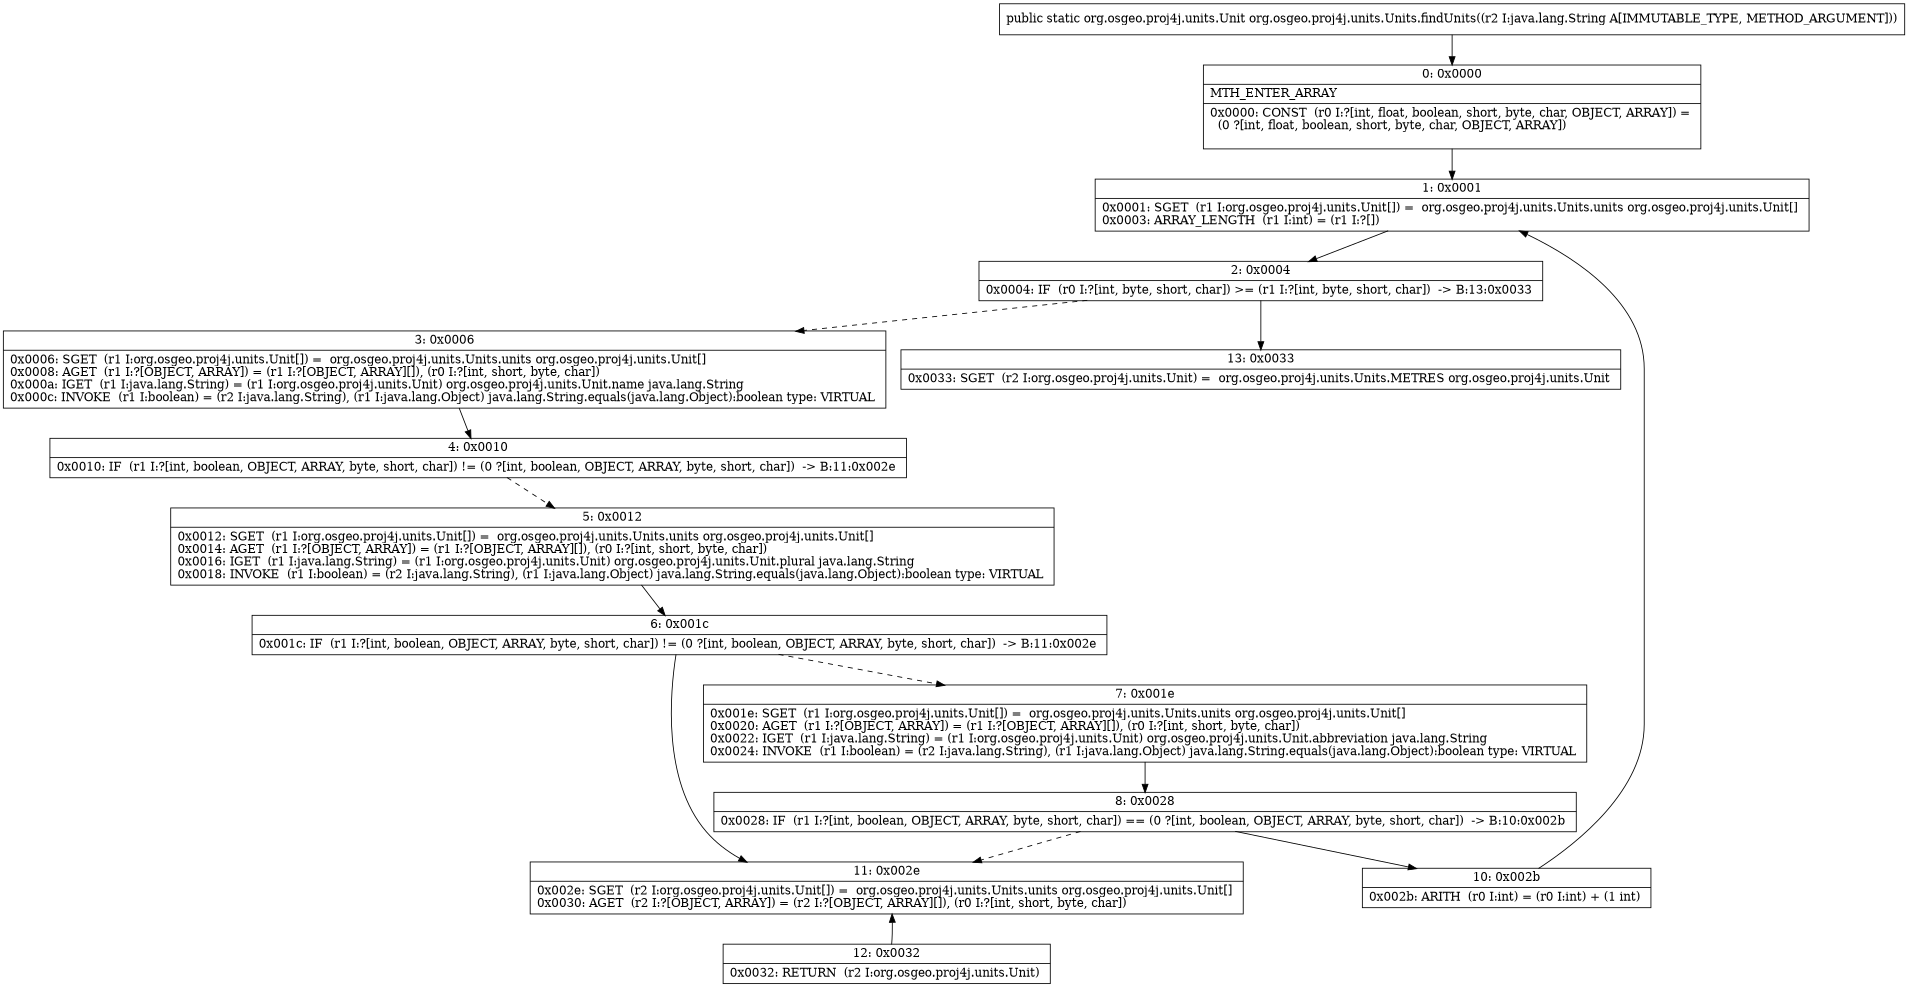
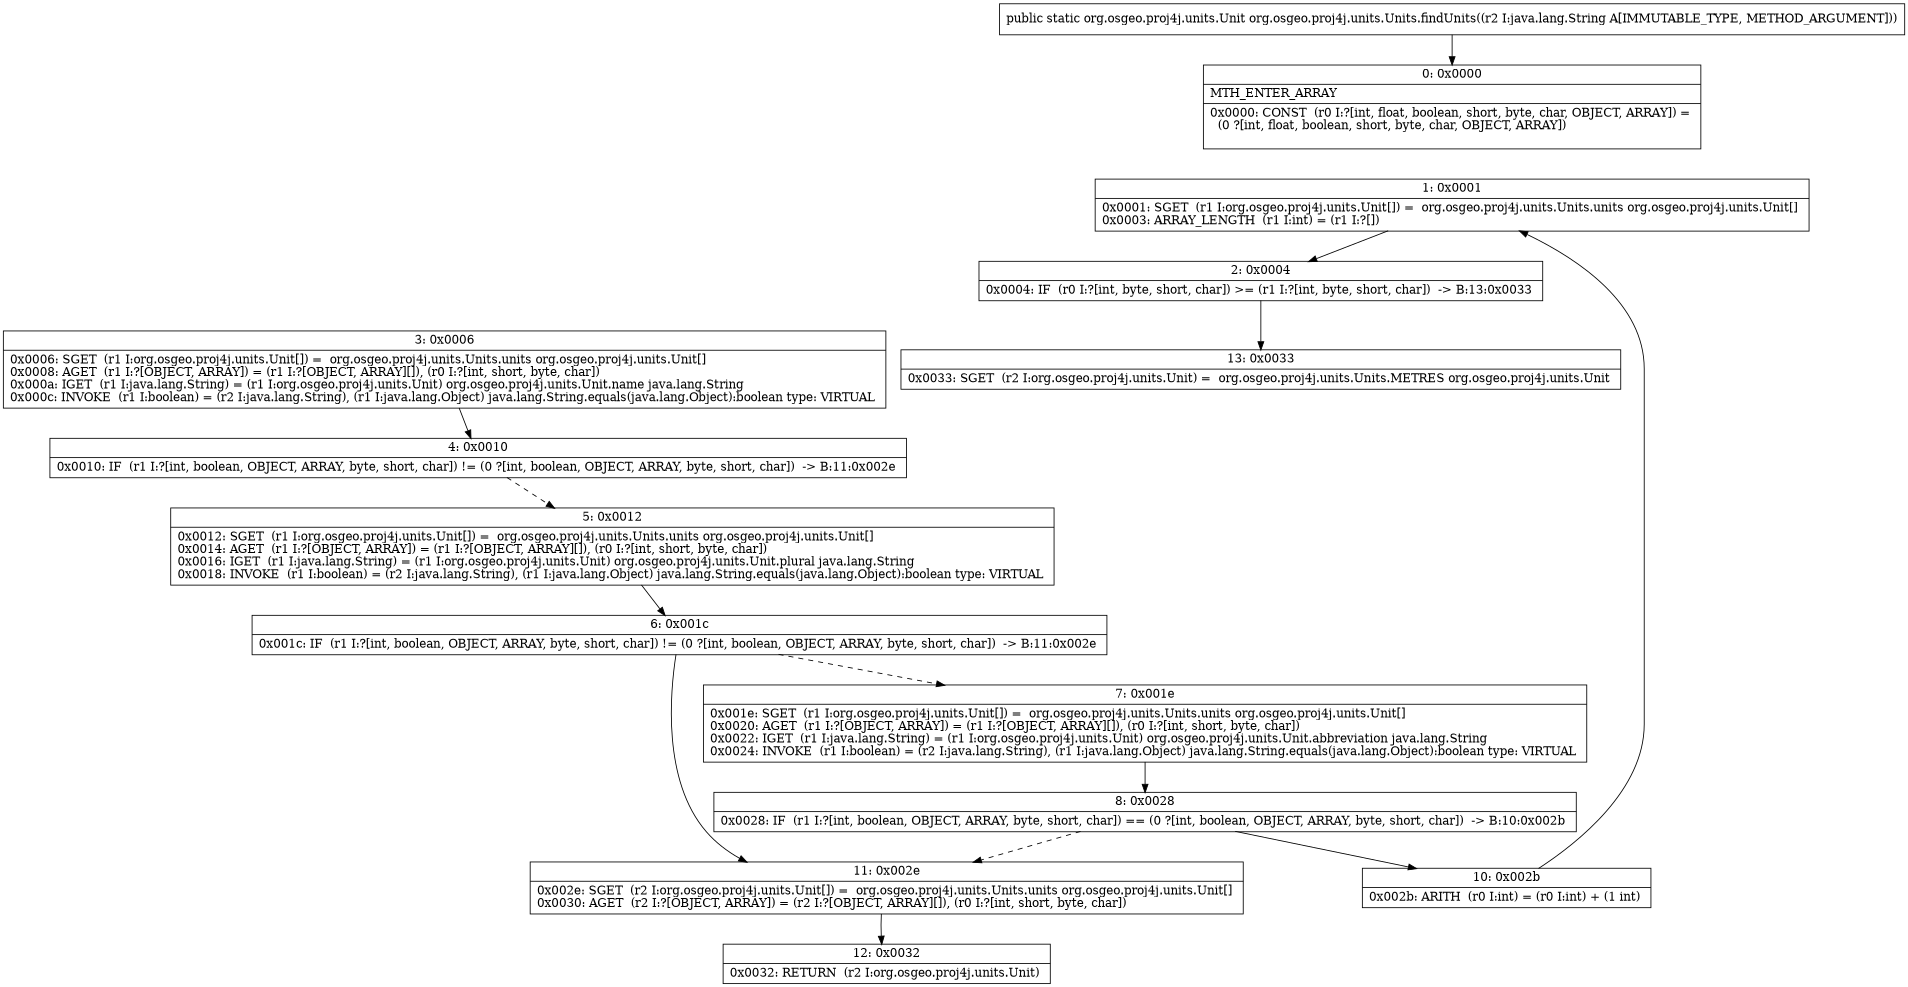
(1452, 160) -> none
(946, 315) -> none
(892, 933) -> (881, 925)
